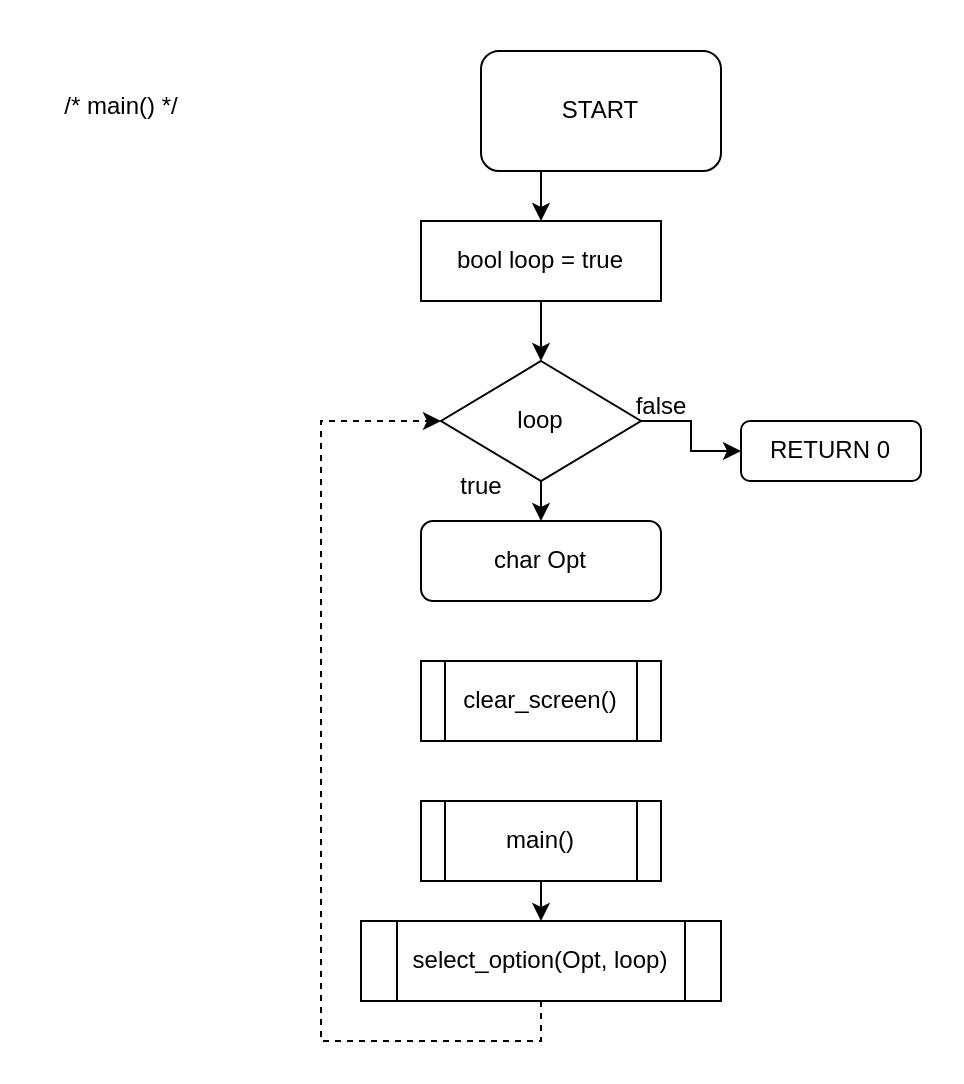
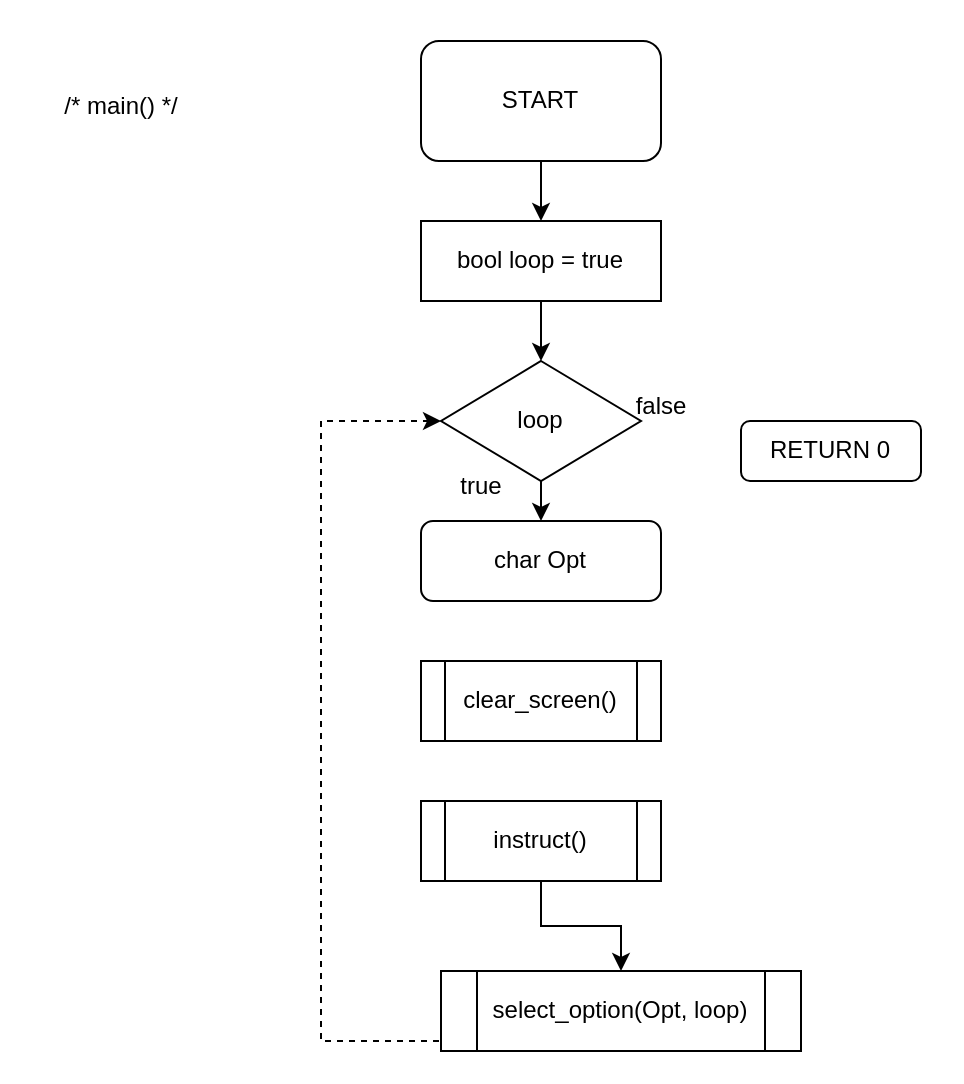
(601, 111) -> (541, 101)
(691, 429) -> none
(541, 841) -> (541, 841)
(541, 961) -> (621, 1011)
